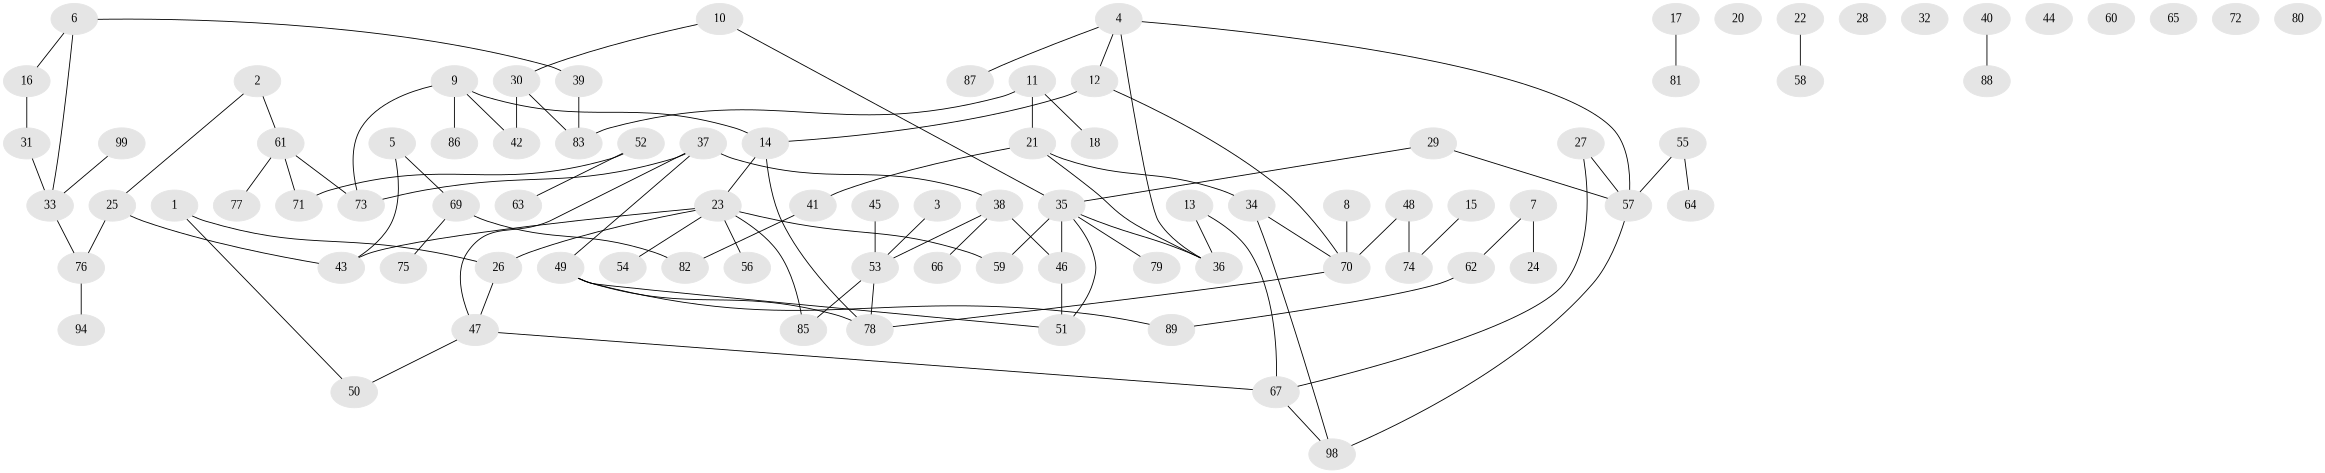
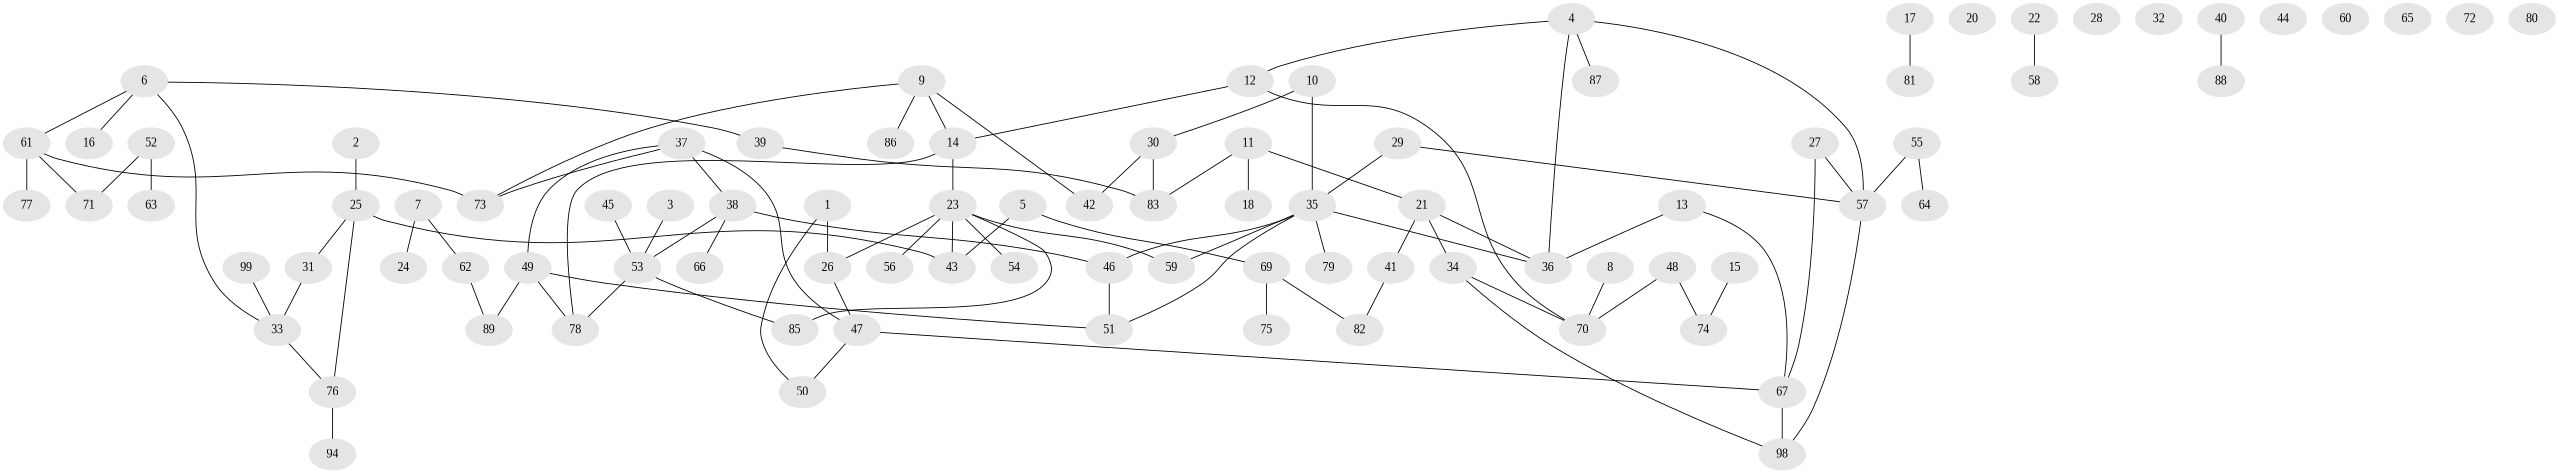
(27, 112) -> (332, 237)
(269, 112) -> (86, 112)
(1109, 301) -> none
